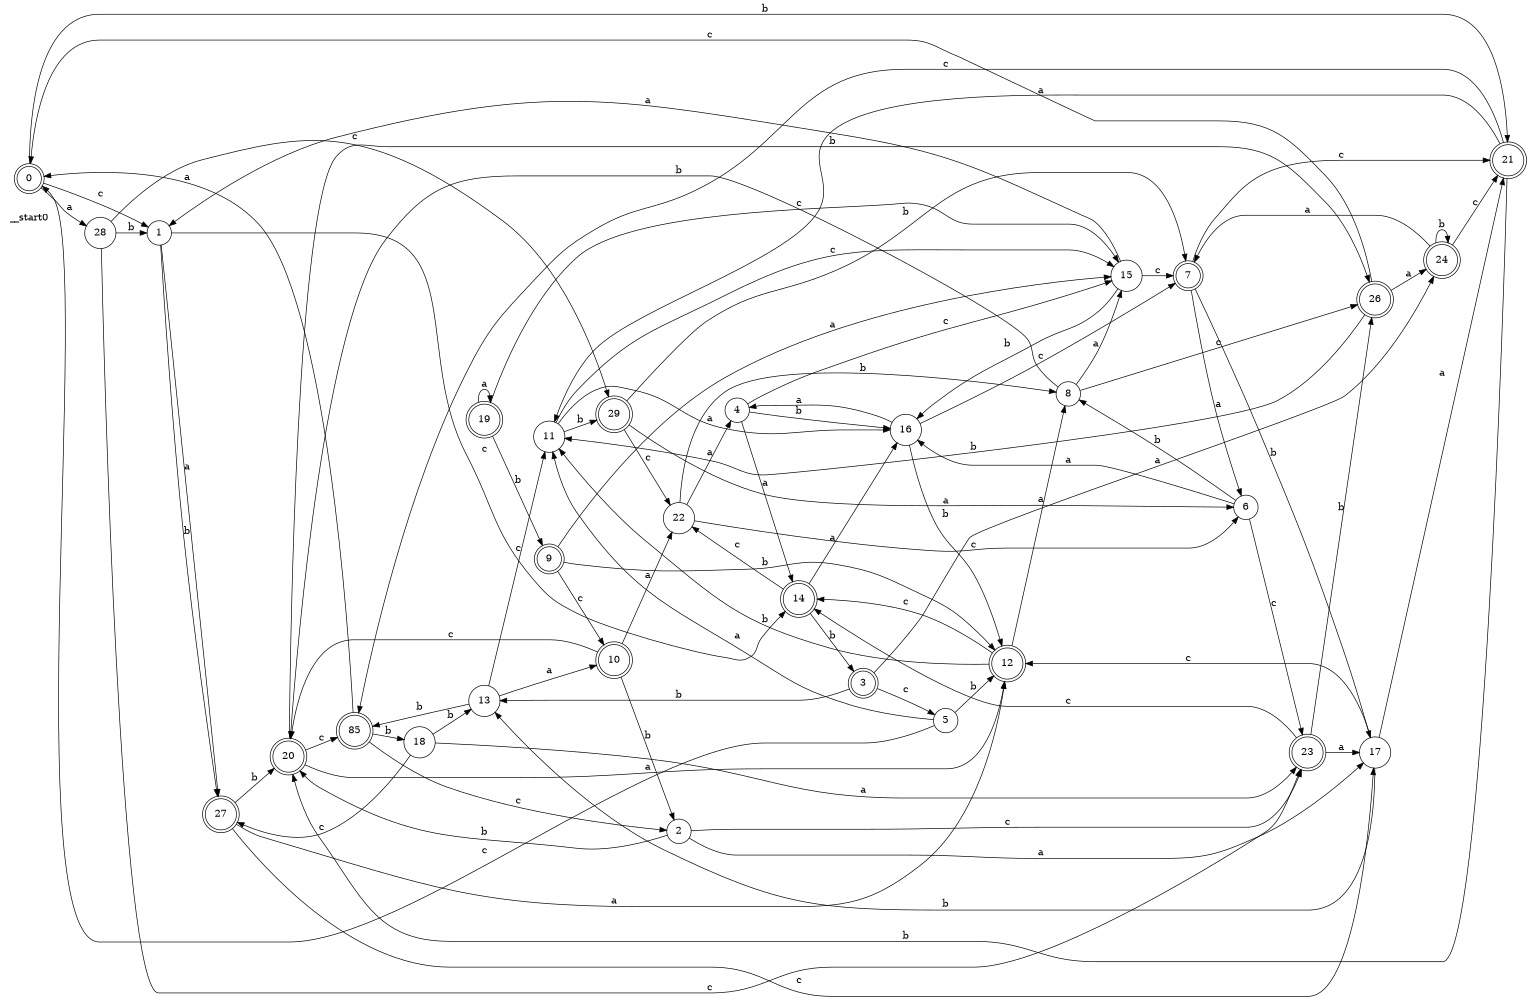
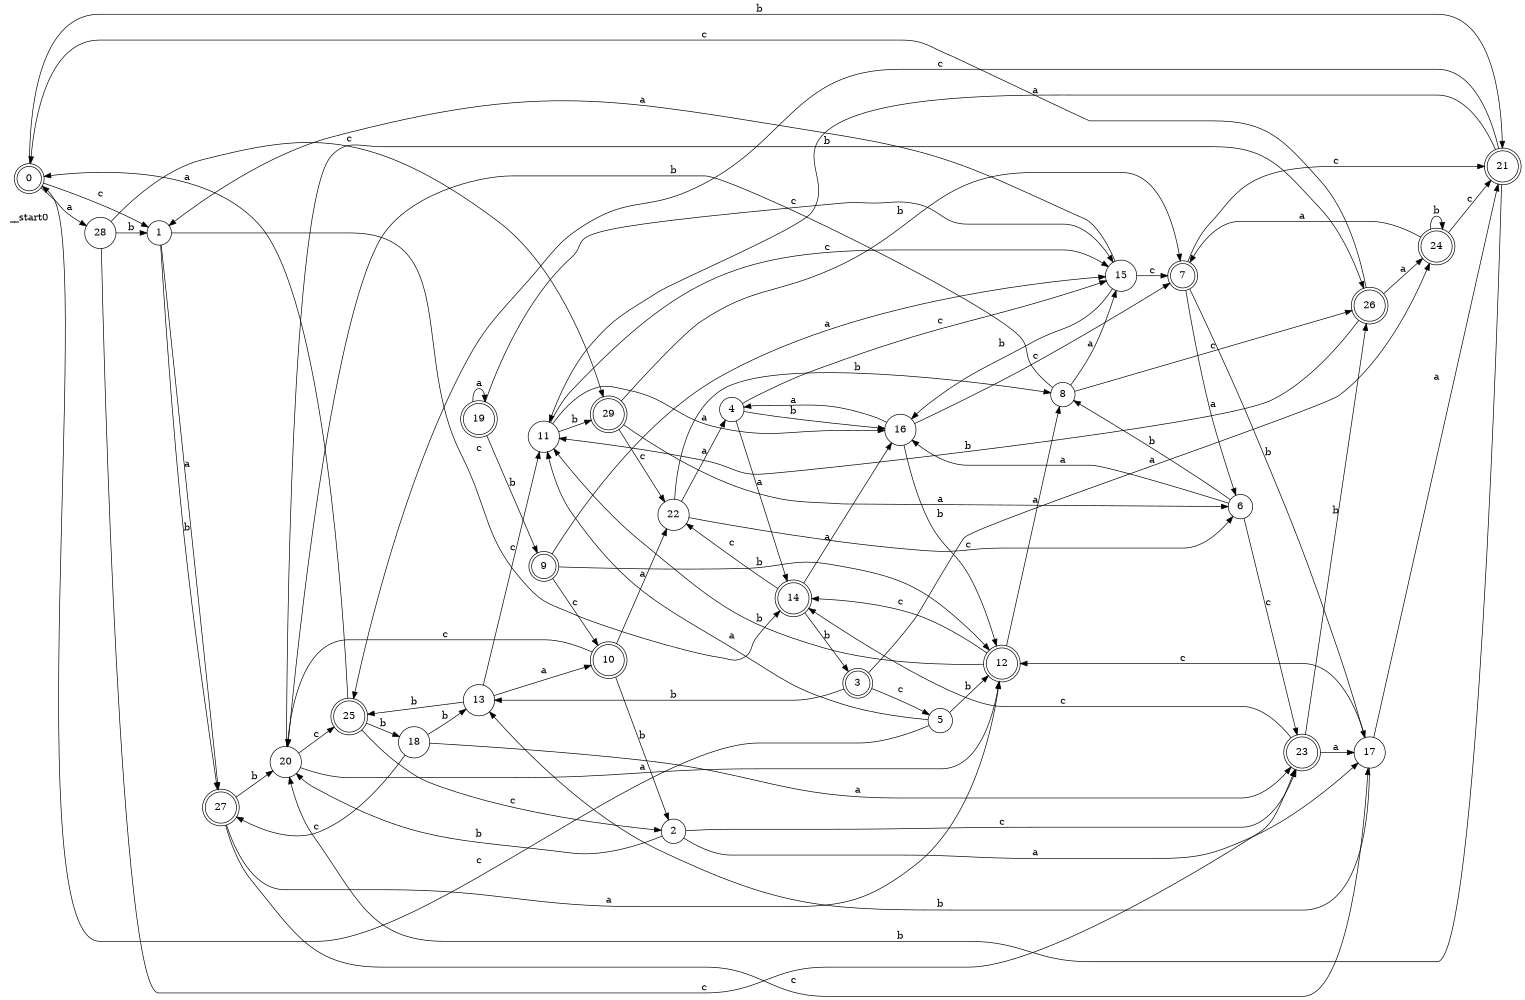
(355, 731) -> (349, 717)
(288, 757) -> (286, 762)
